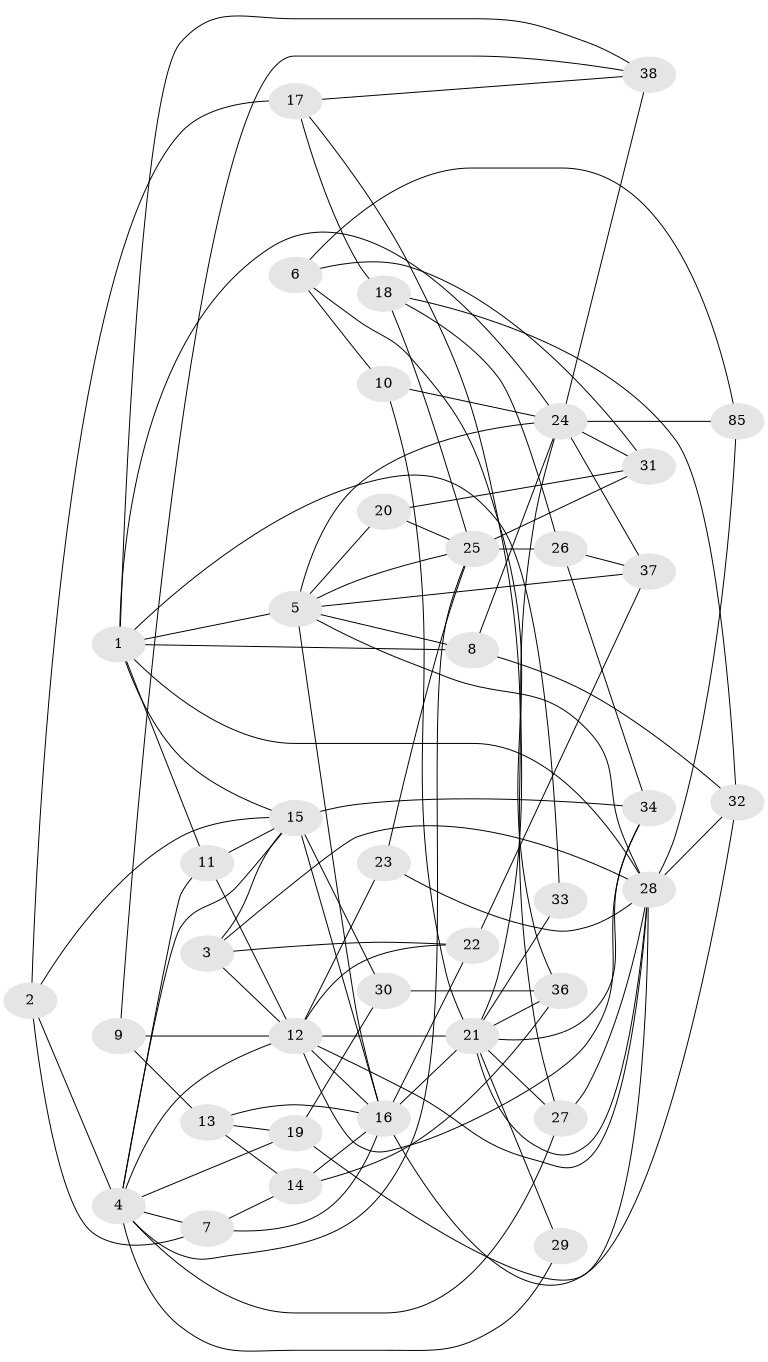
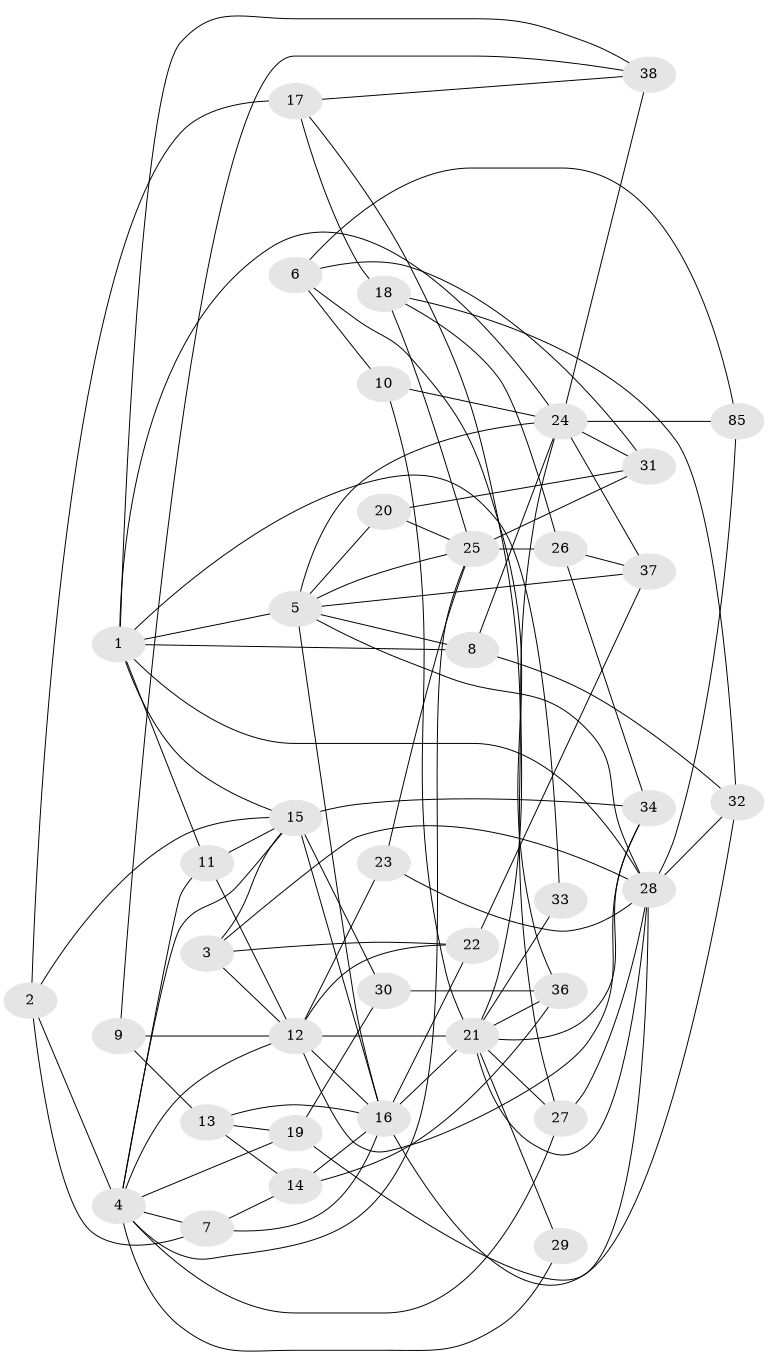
(570, 1168) -> none
